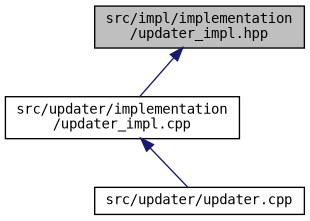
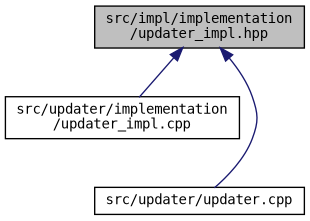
(169, 168) -> (256, 126)
